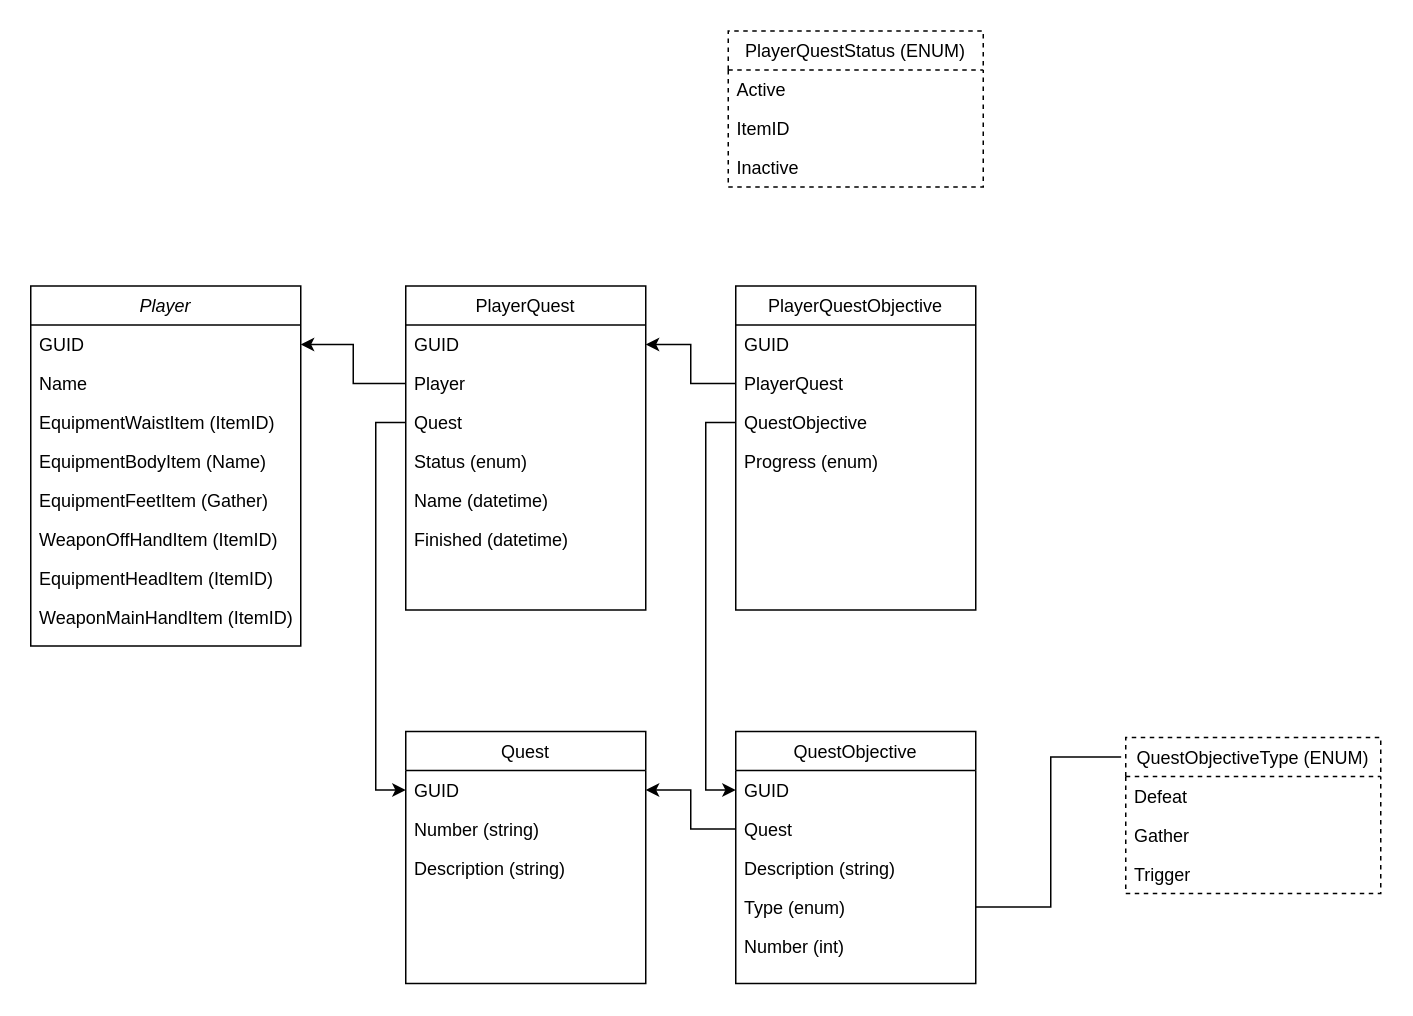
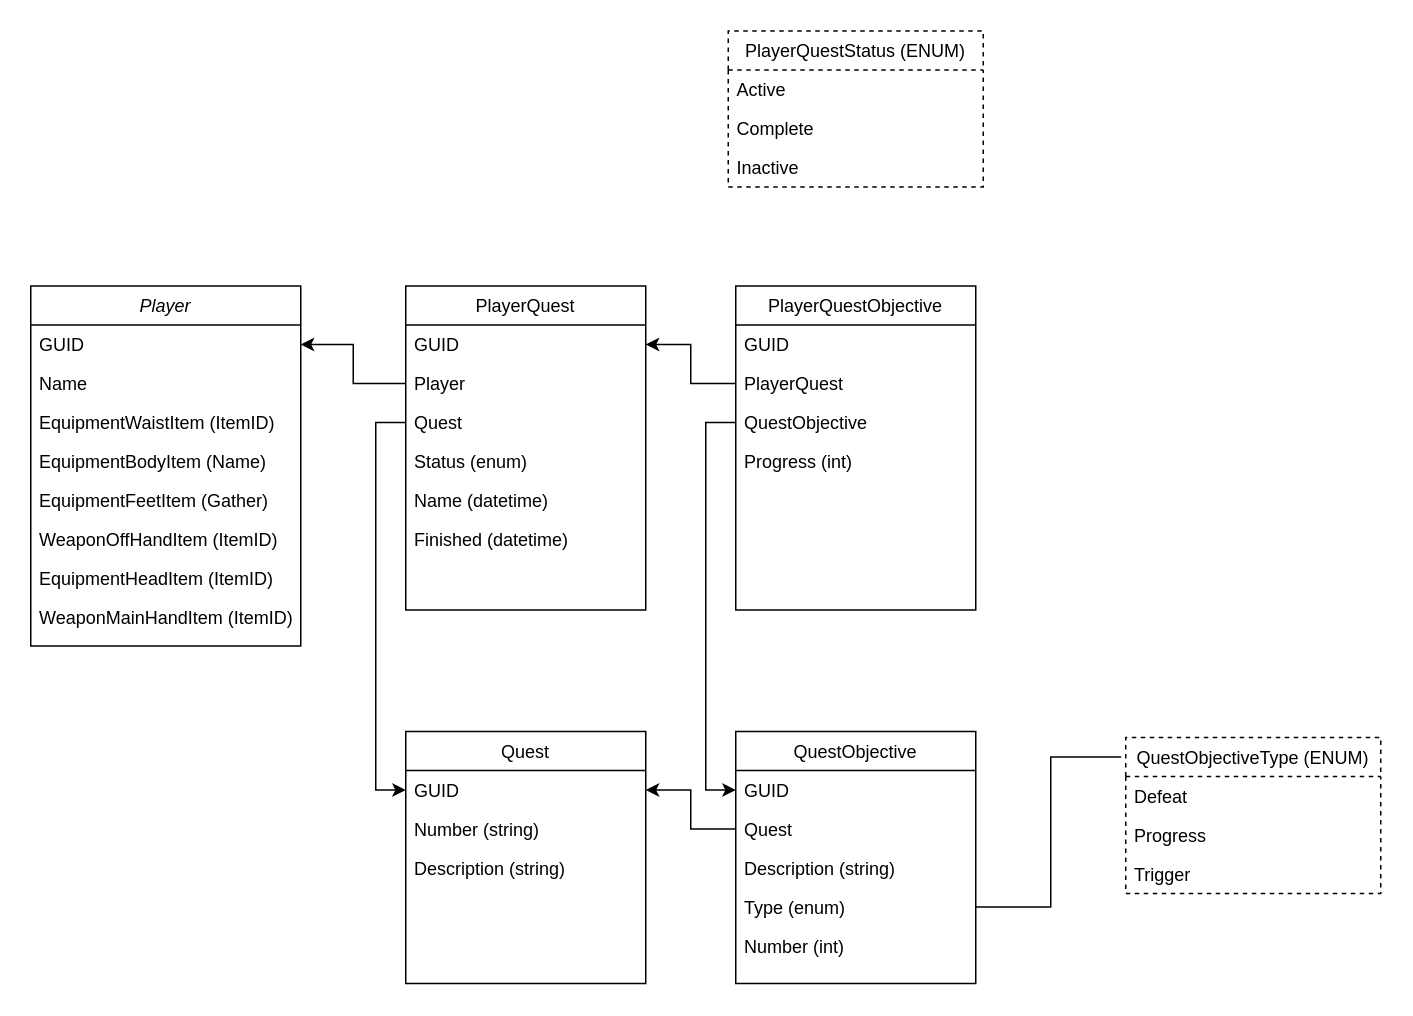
(767, 129) -> (774, 129)
(817, 462) -> (810, 462)
(1164, 836) -> (1174, 836)
